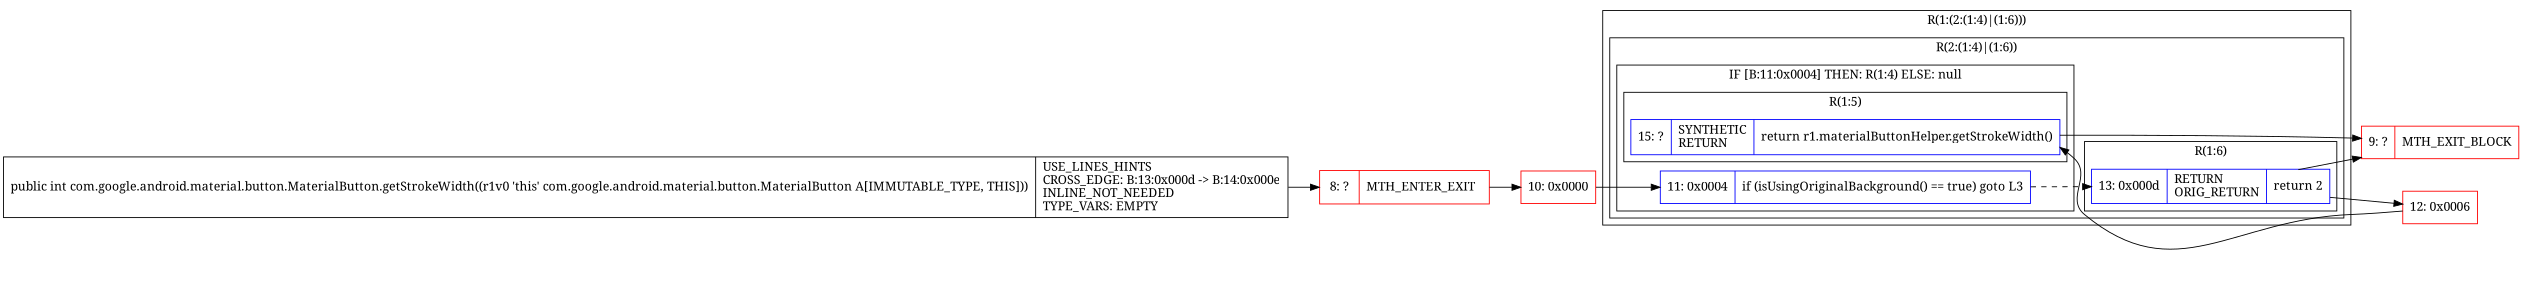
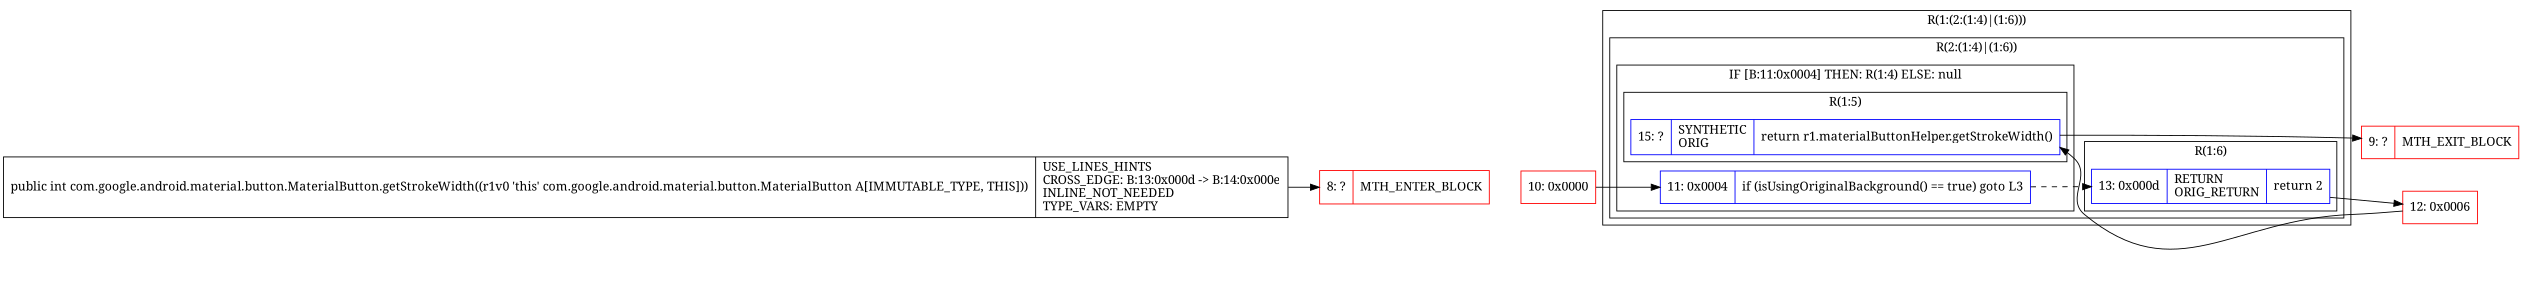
(1703, 143) -> (1694, 143)
(2325, 164) -> none
(1421, 187) -> (1421, 187)
(1501, 187) -> none
